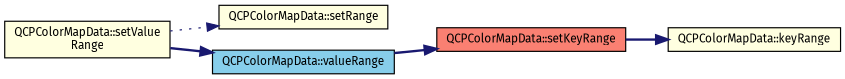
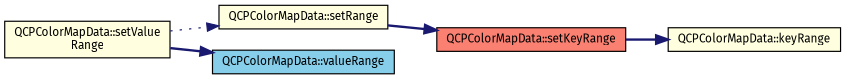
(410, 52) -> (406, 27)
